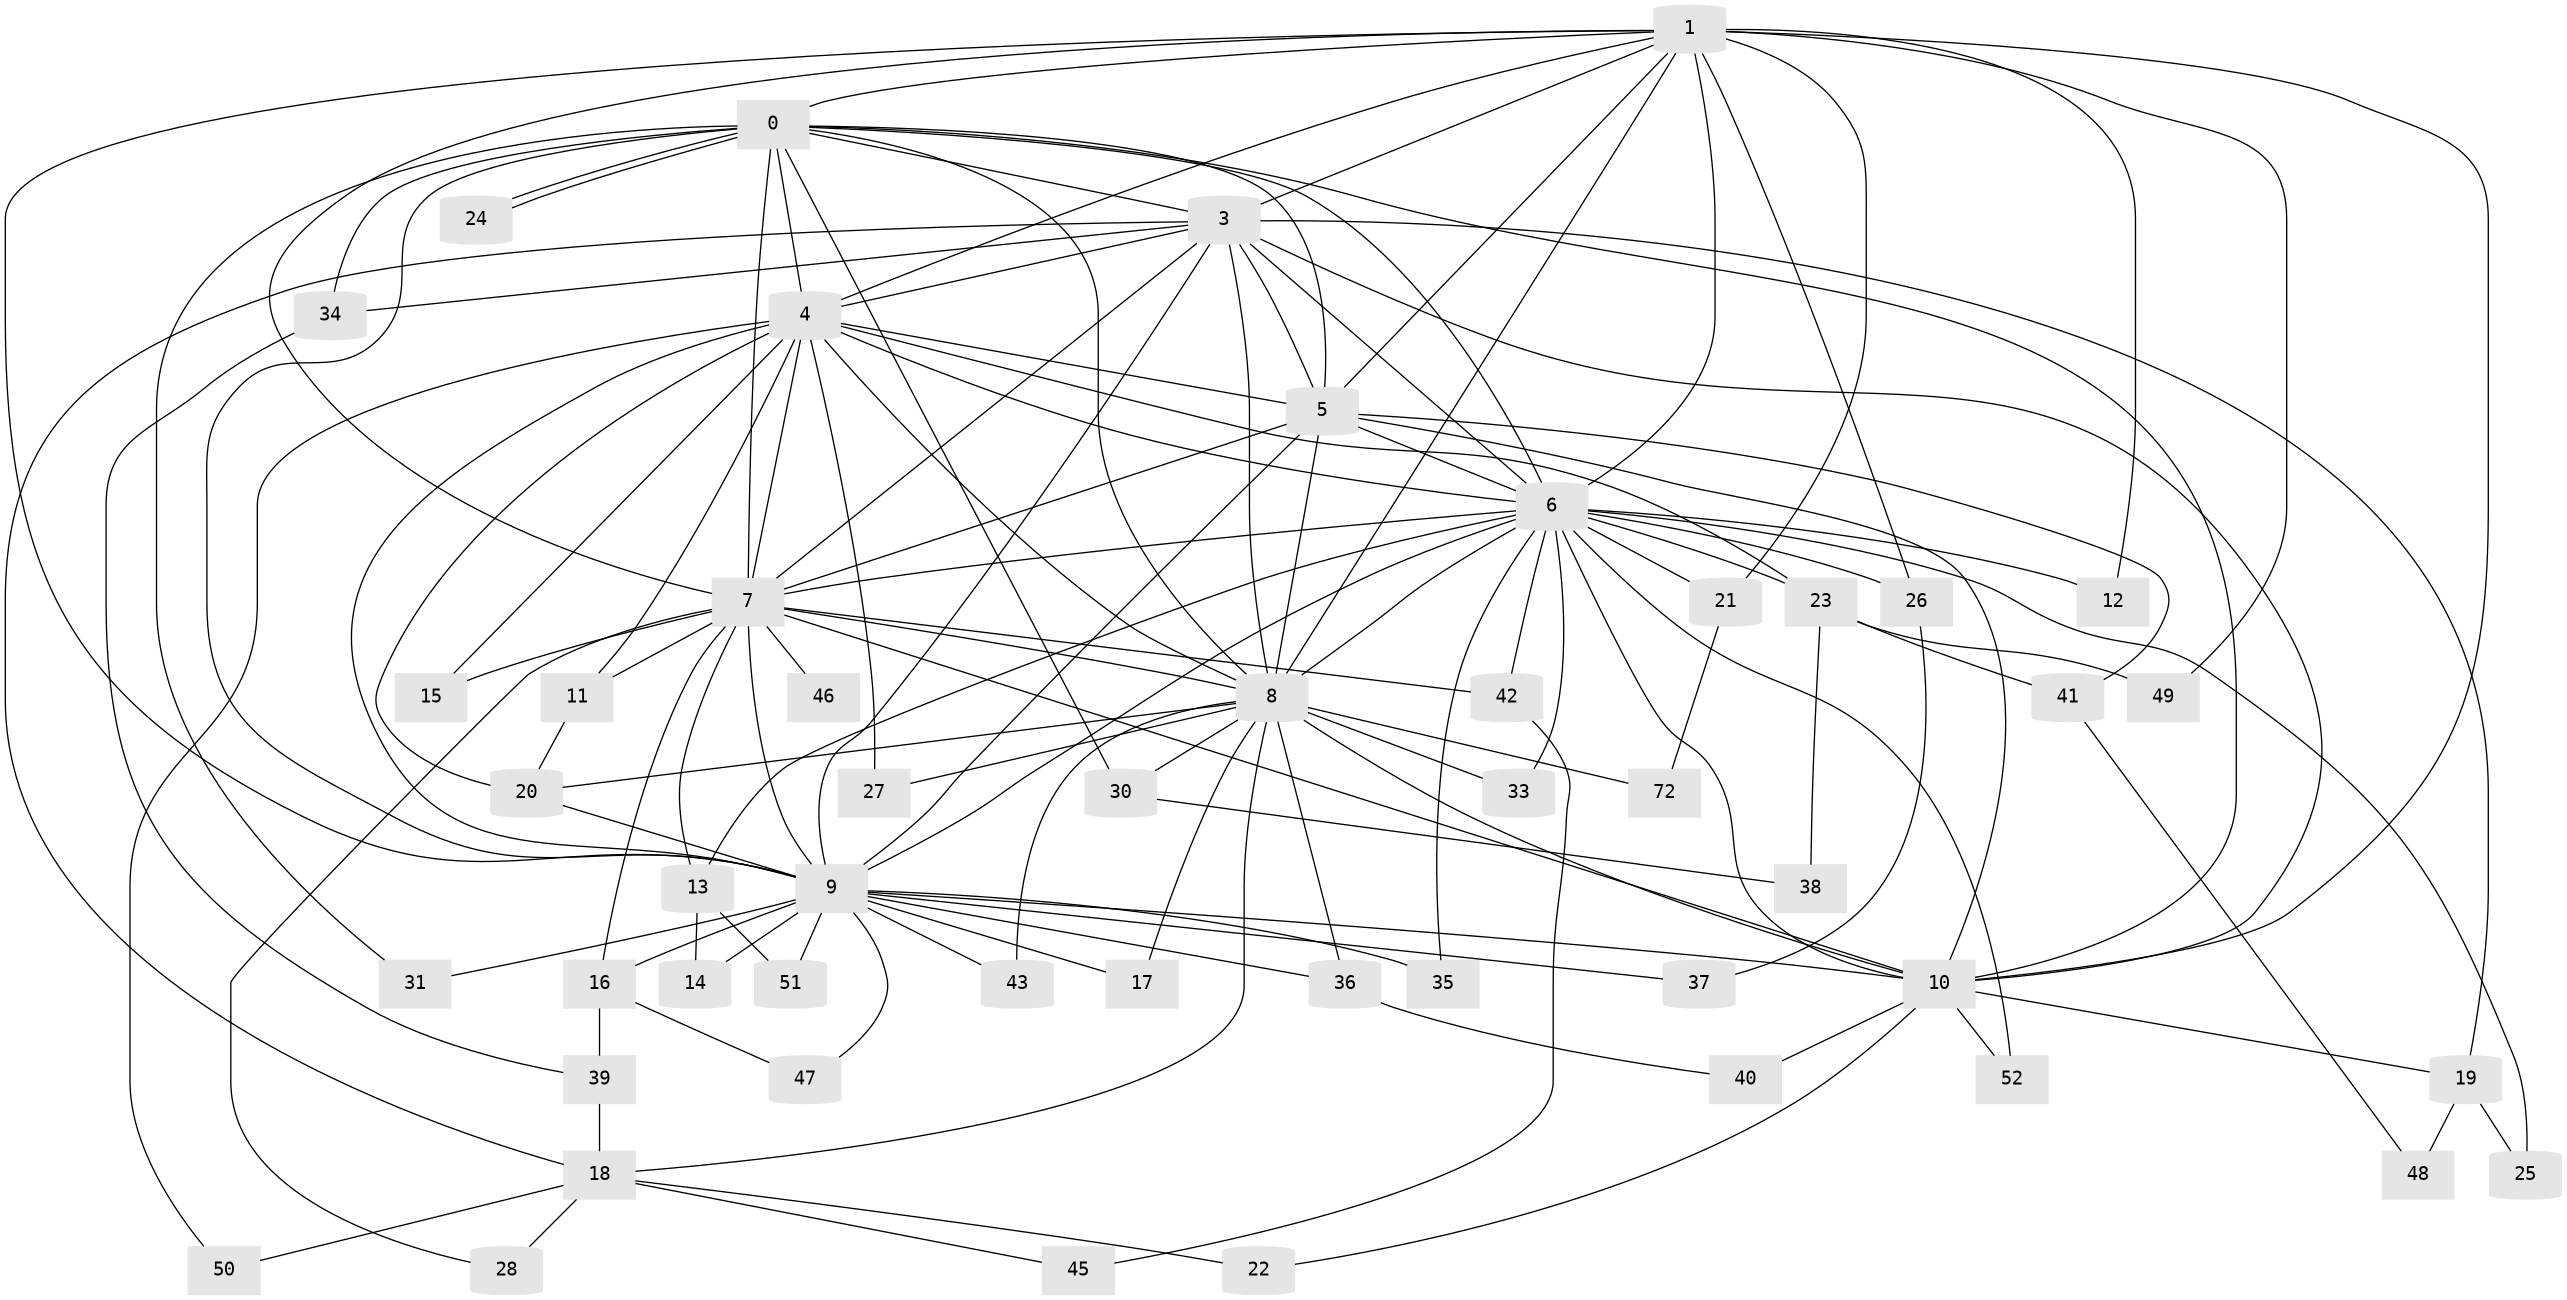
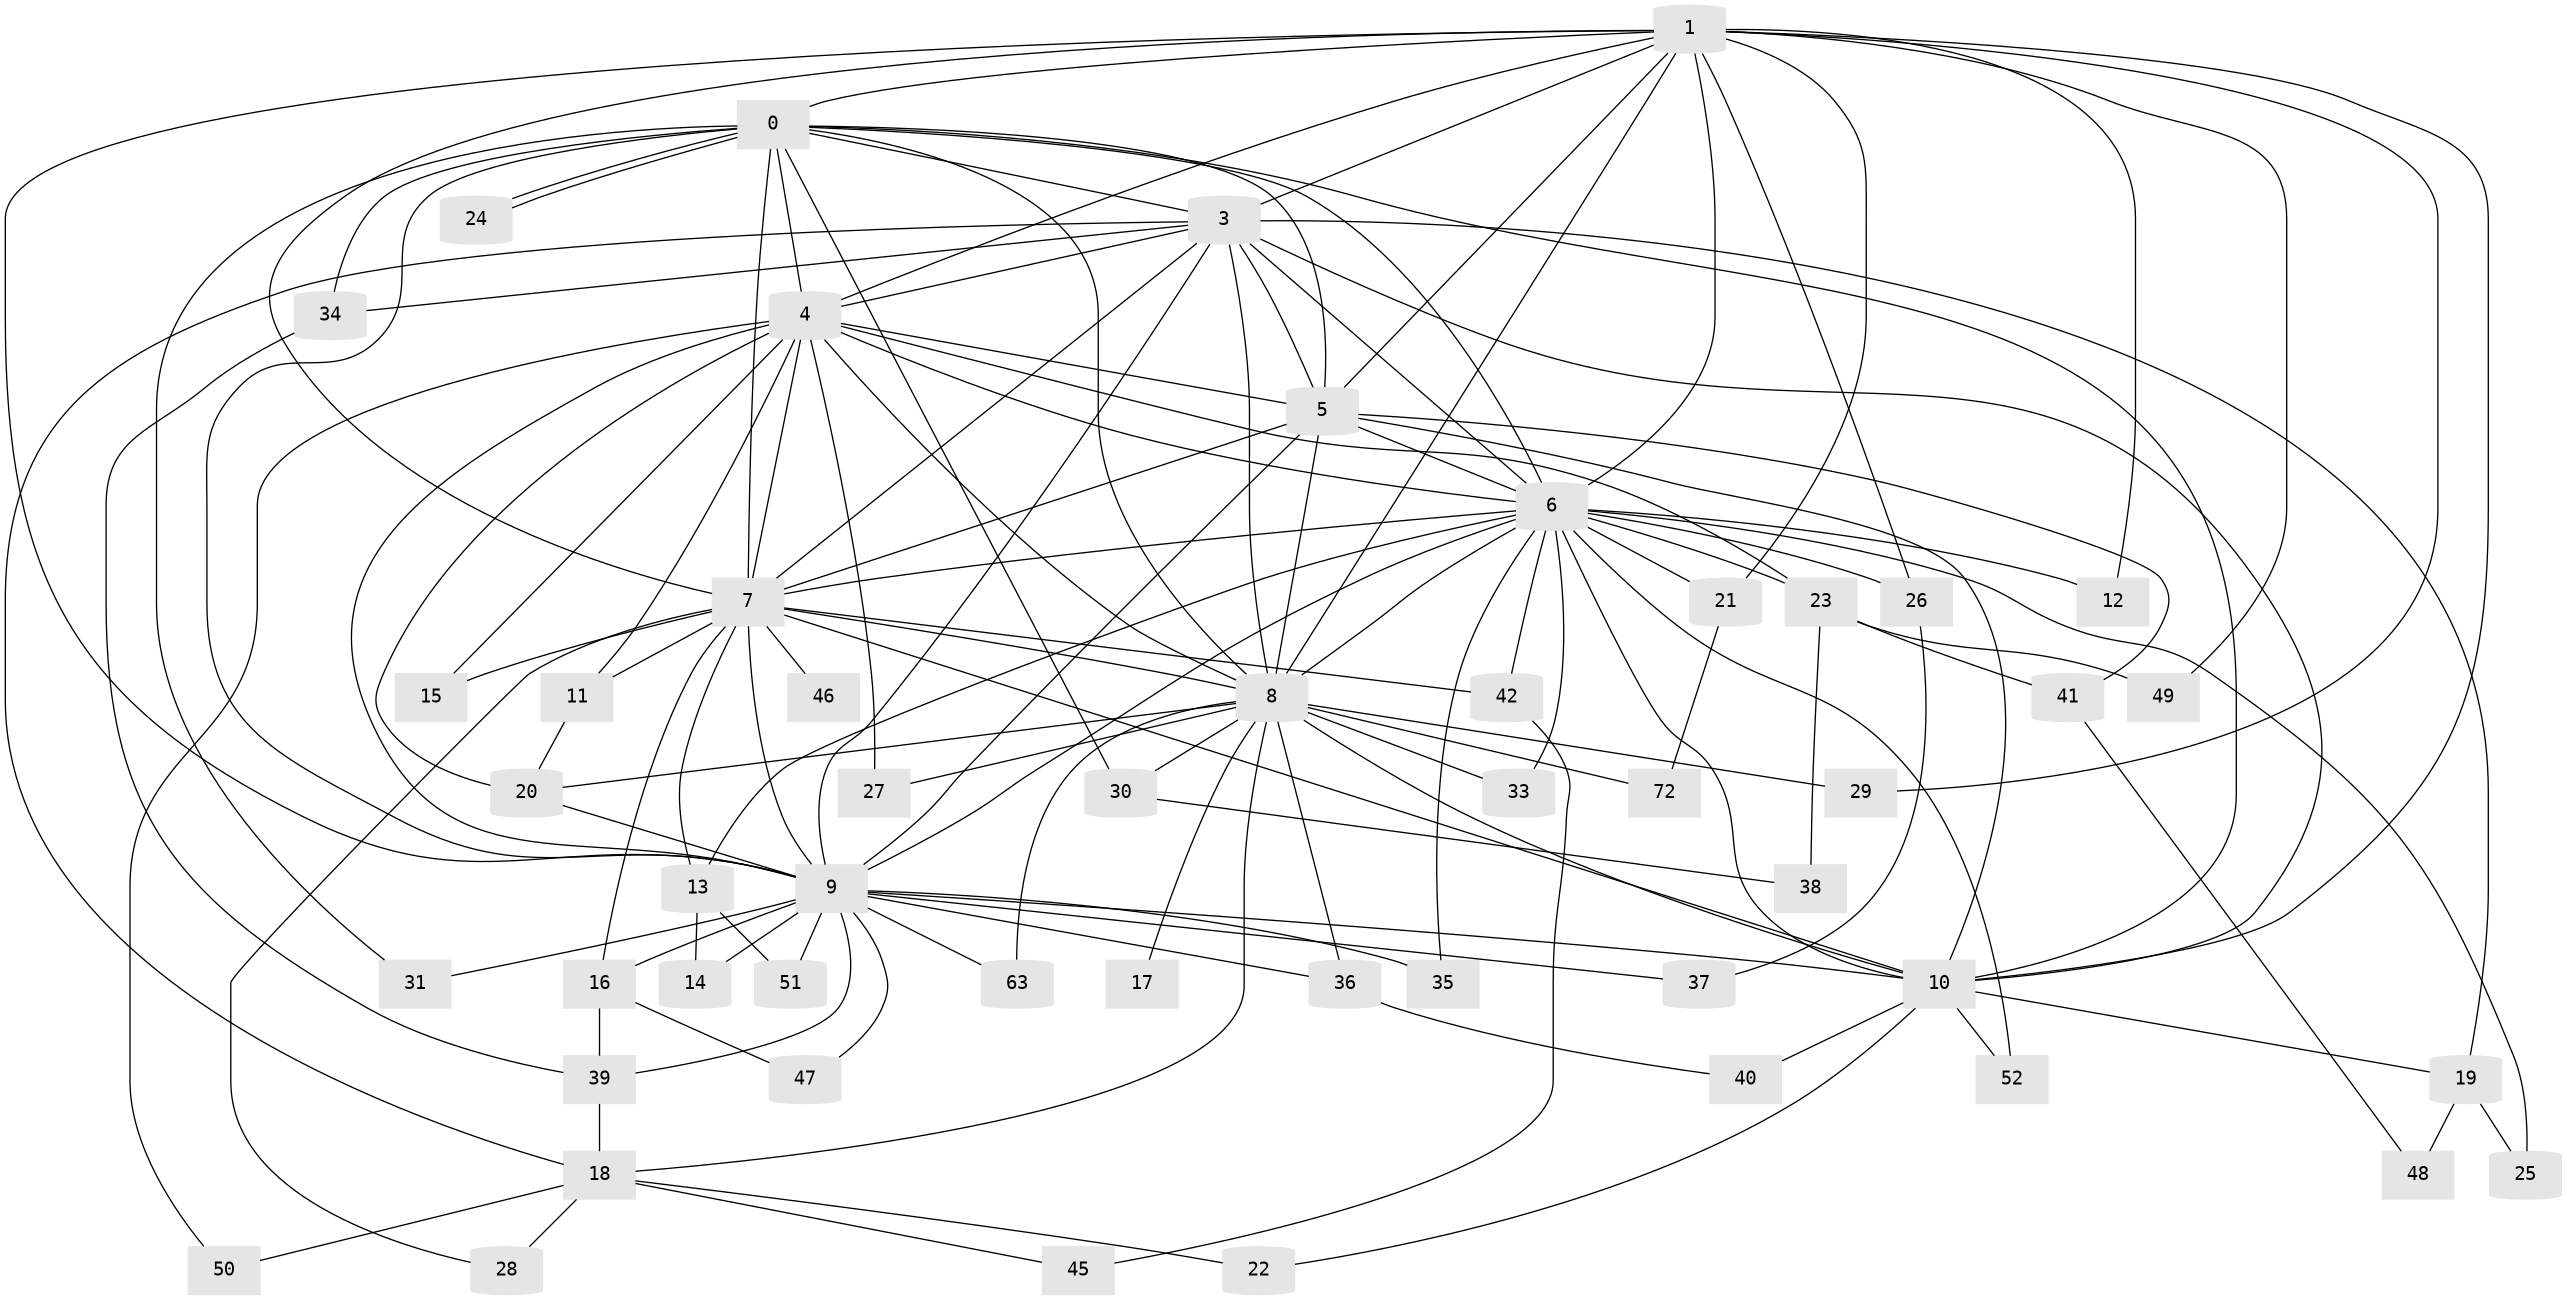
none -> (1861, 793)
(987, 936) -> (788, 1037)
(1017, 984) -> (1017, 984)
